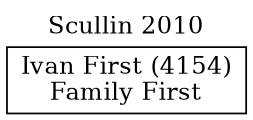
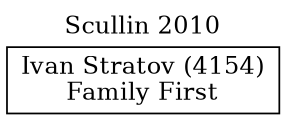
(127, 80) -> (143, 80)
